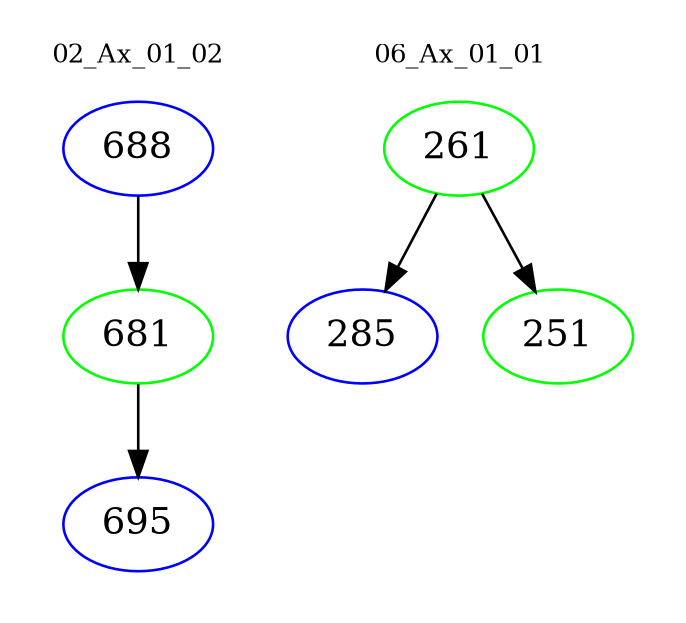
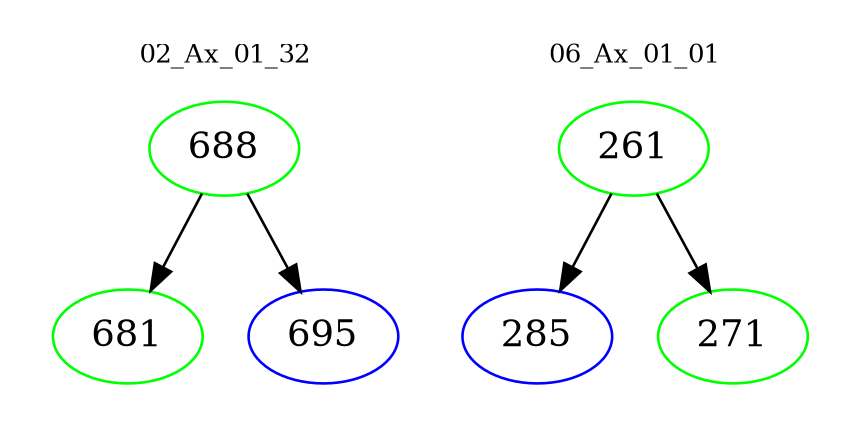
(138, 56) -> (226, 56)
(138, 149) -> (224, 149)
(558, 336) -> (733, 336)
(138, 418) -> (268, 231)
